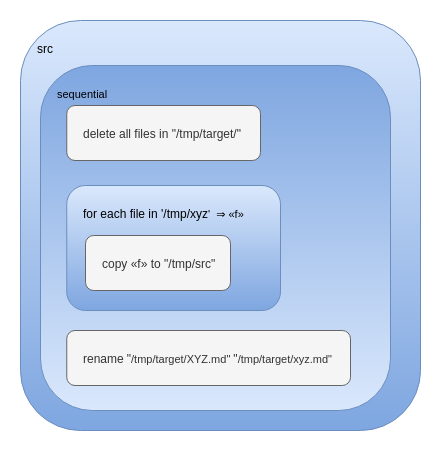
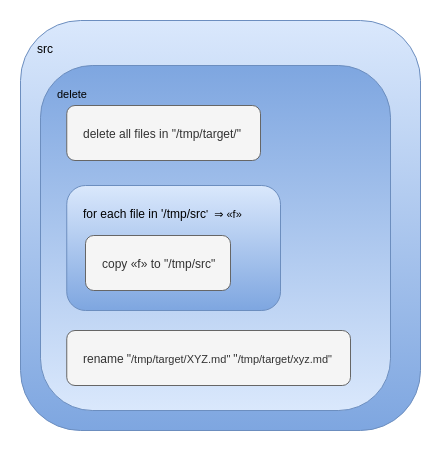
(88, 95) -> (76, 95)
(182, 222) -> (182, 222)
